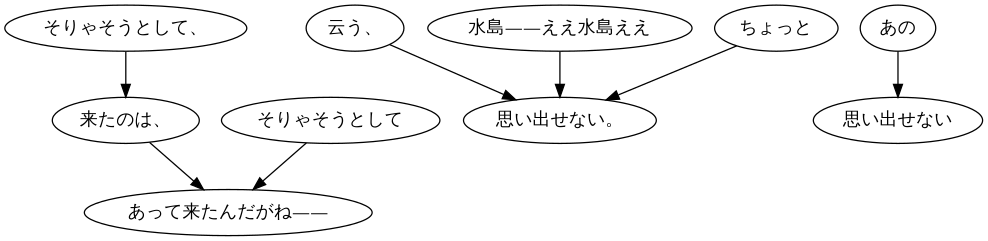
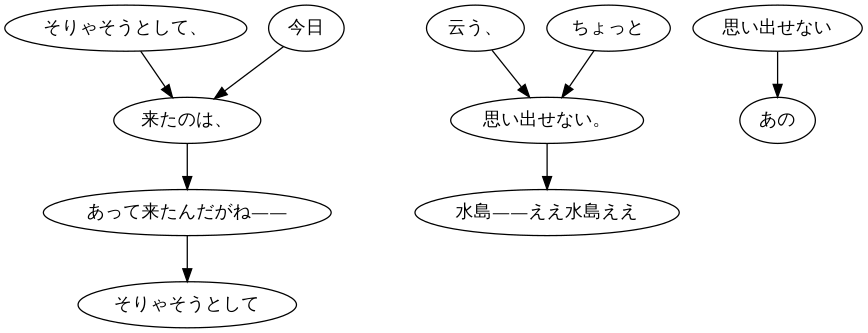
none -> (306, 28)
(560, 68) -> (547, 160)
(898, 68) -> (778, 68)
(285, 162) -> (187, 252)
